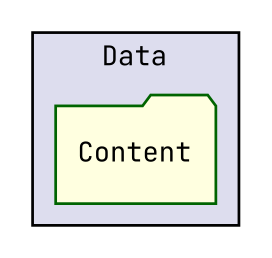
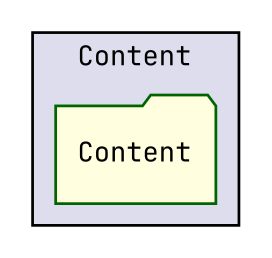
(136, 58) -> (136, 58)
